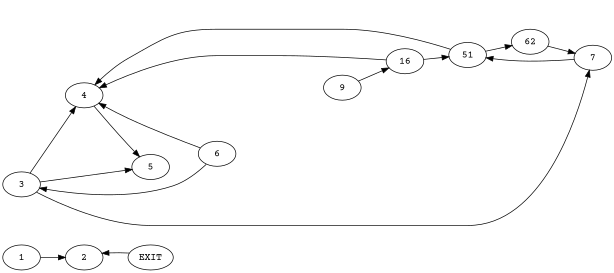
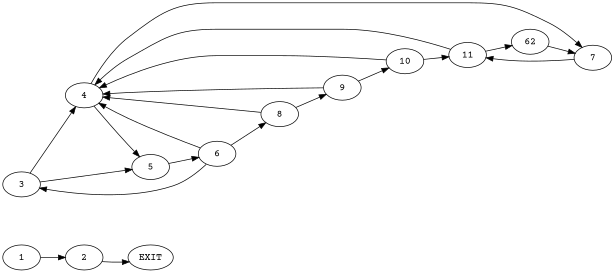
(468, 55) -> (468, 55)
(405, 61) -> (405, 61)
none -> (217, 90)
none -> (280, 114)
none -> (180, 161)
(351, 225) -> (323, 3)
(119, 253) -> (112, 262)
